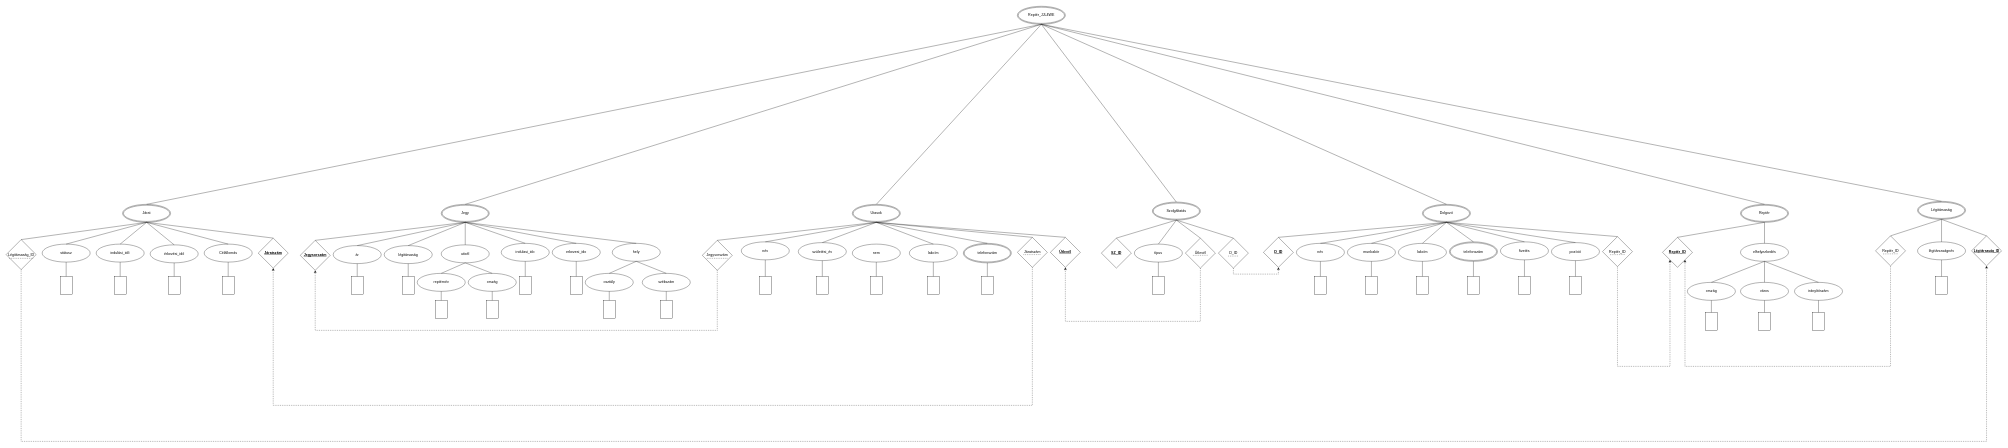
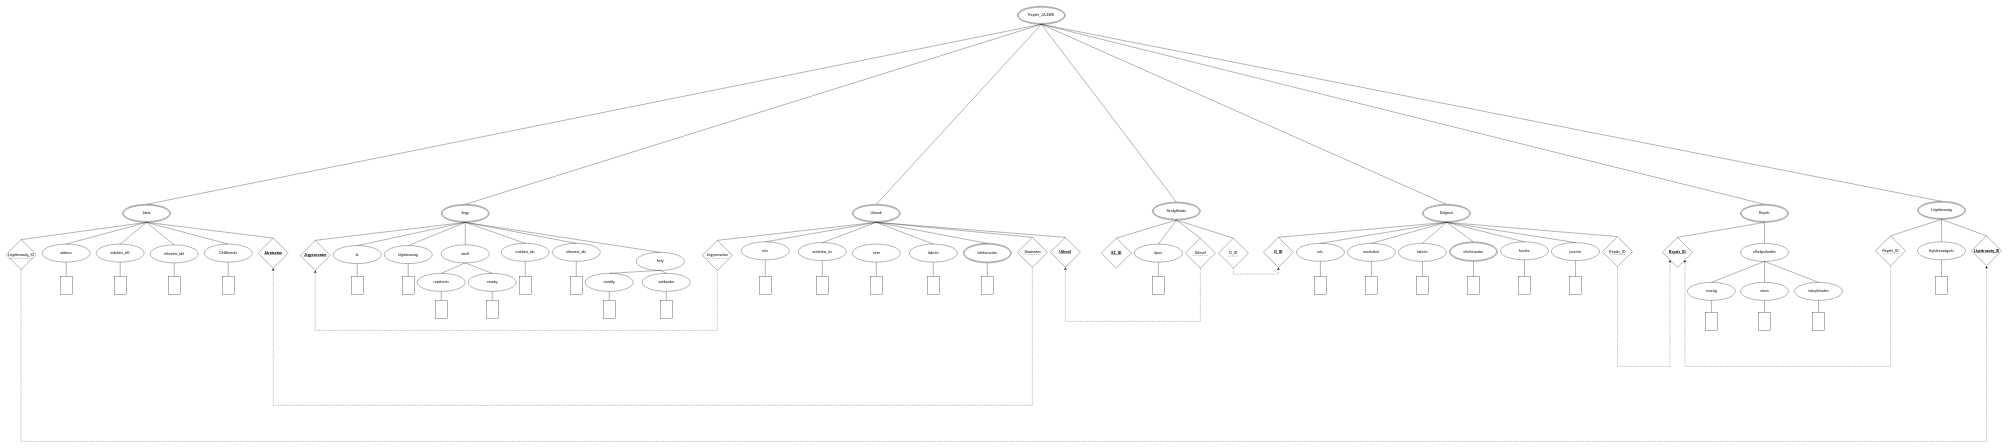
(636, 252) -> (660, 261)
